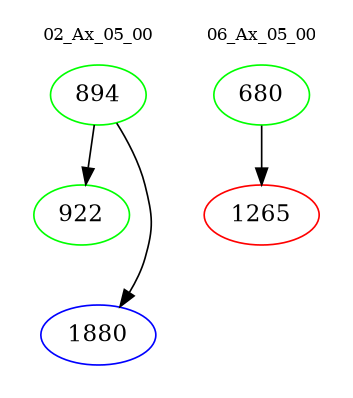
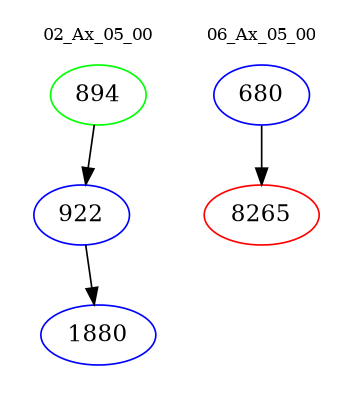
(262, 95) -> (262, 95)
(150, 206) -> (89, 266)
(82, 215) -> (82, 215)
(262, 215) -> (262, 215)
